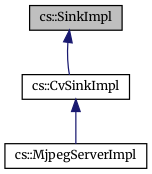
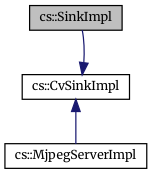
(68, 59) -> (84, 46)
